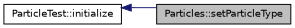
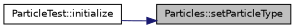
(144, 8) -> (134, 21)
